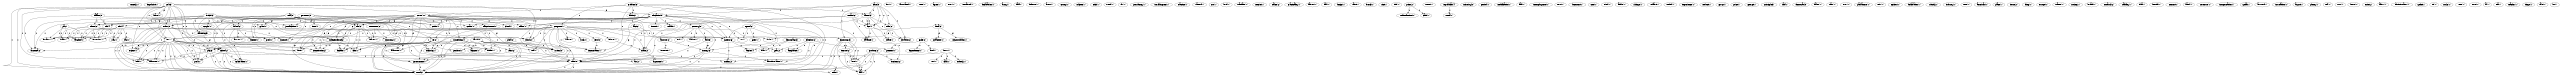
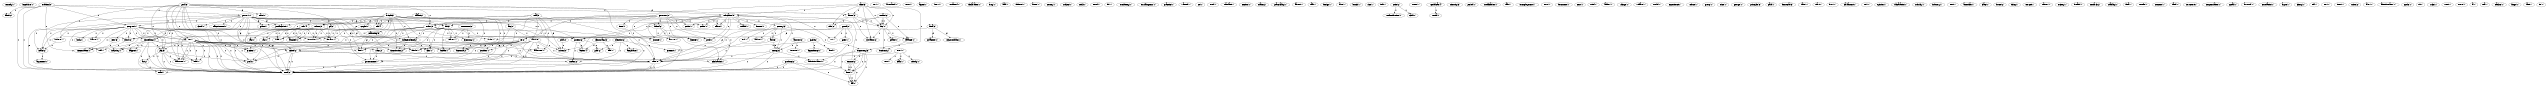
(395, 35) -> none
(884, 56) -> (895, 46)
